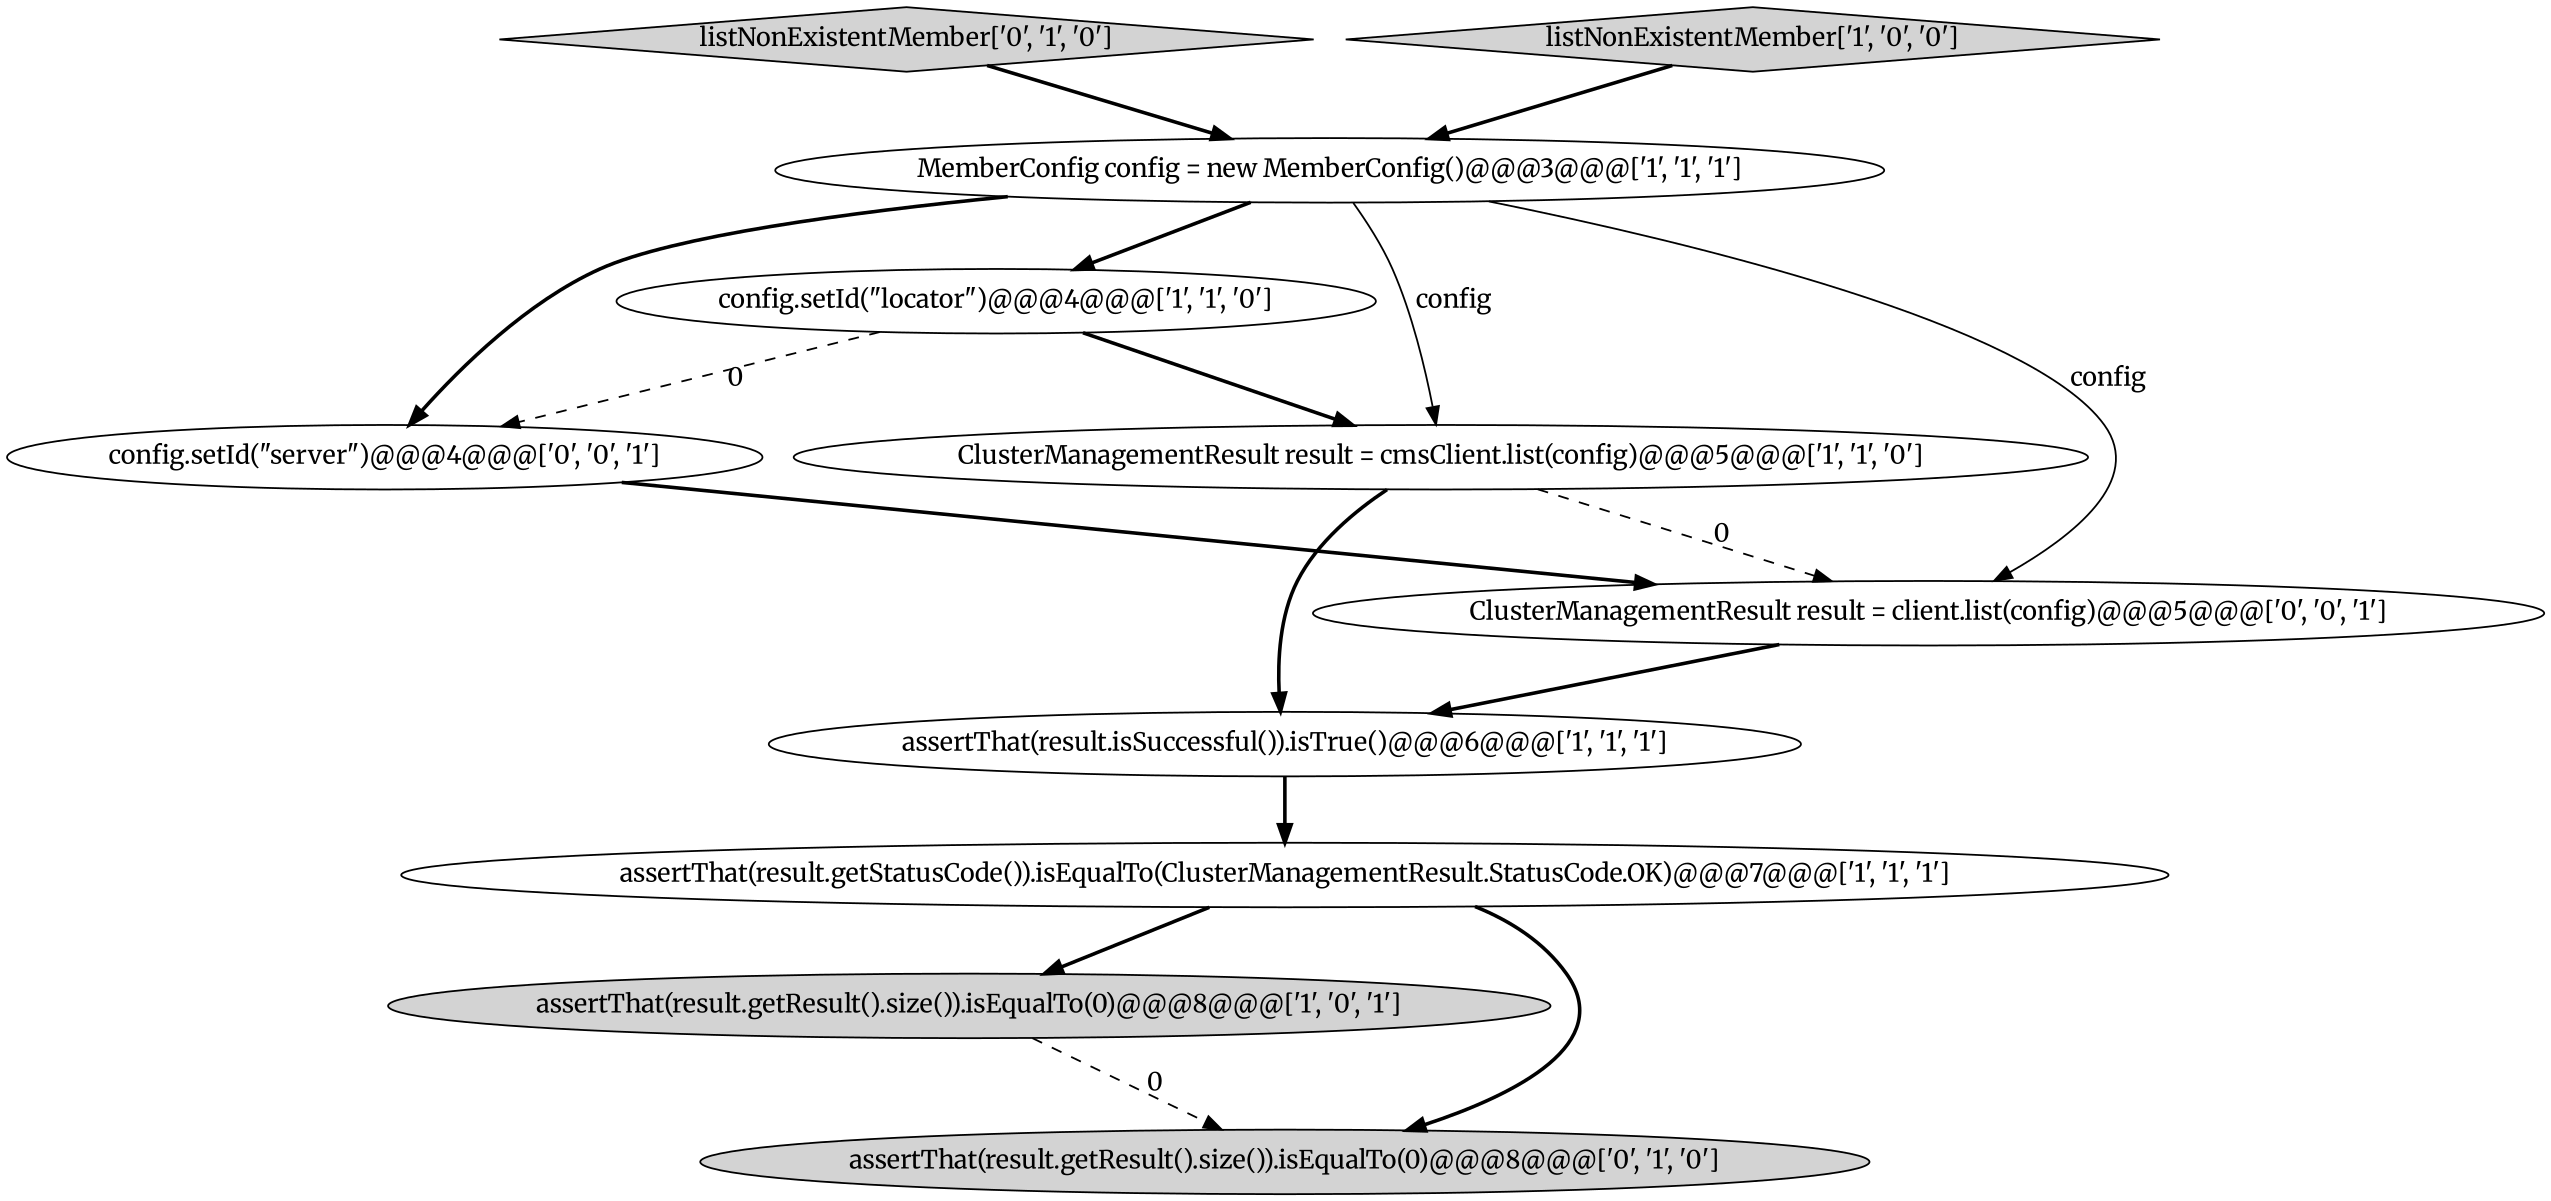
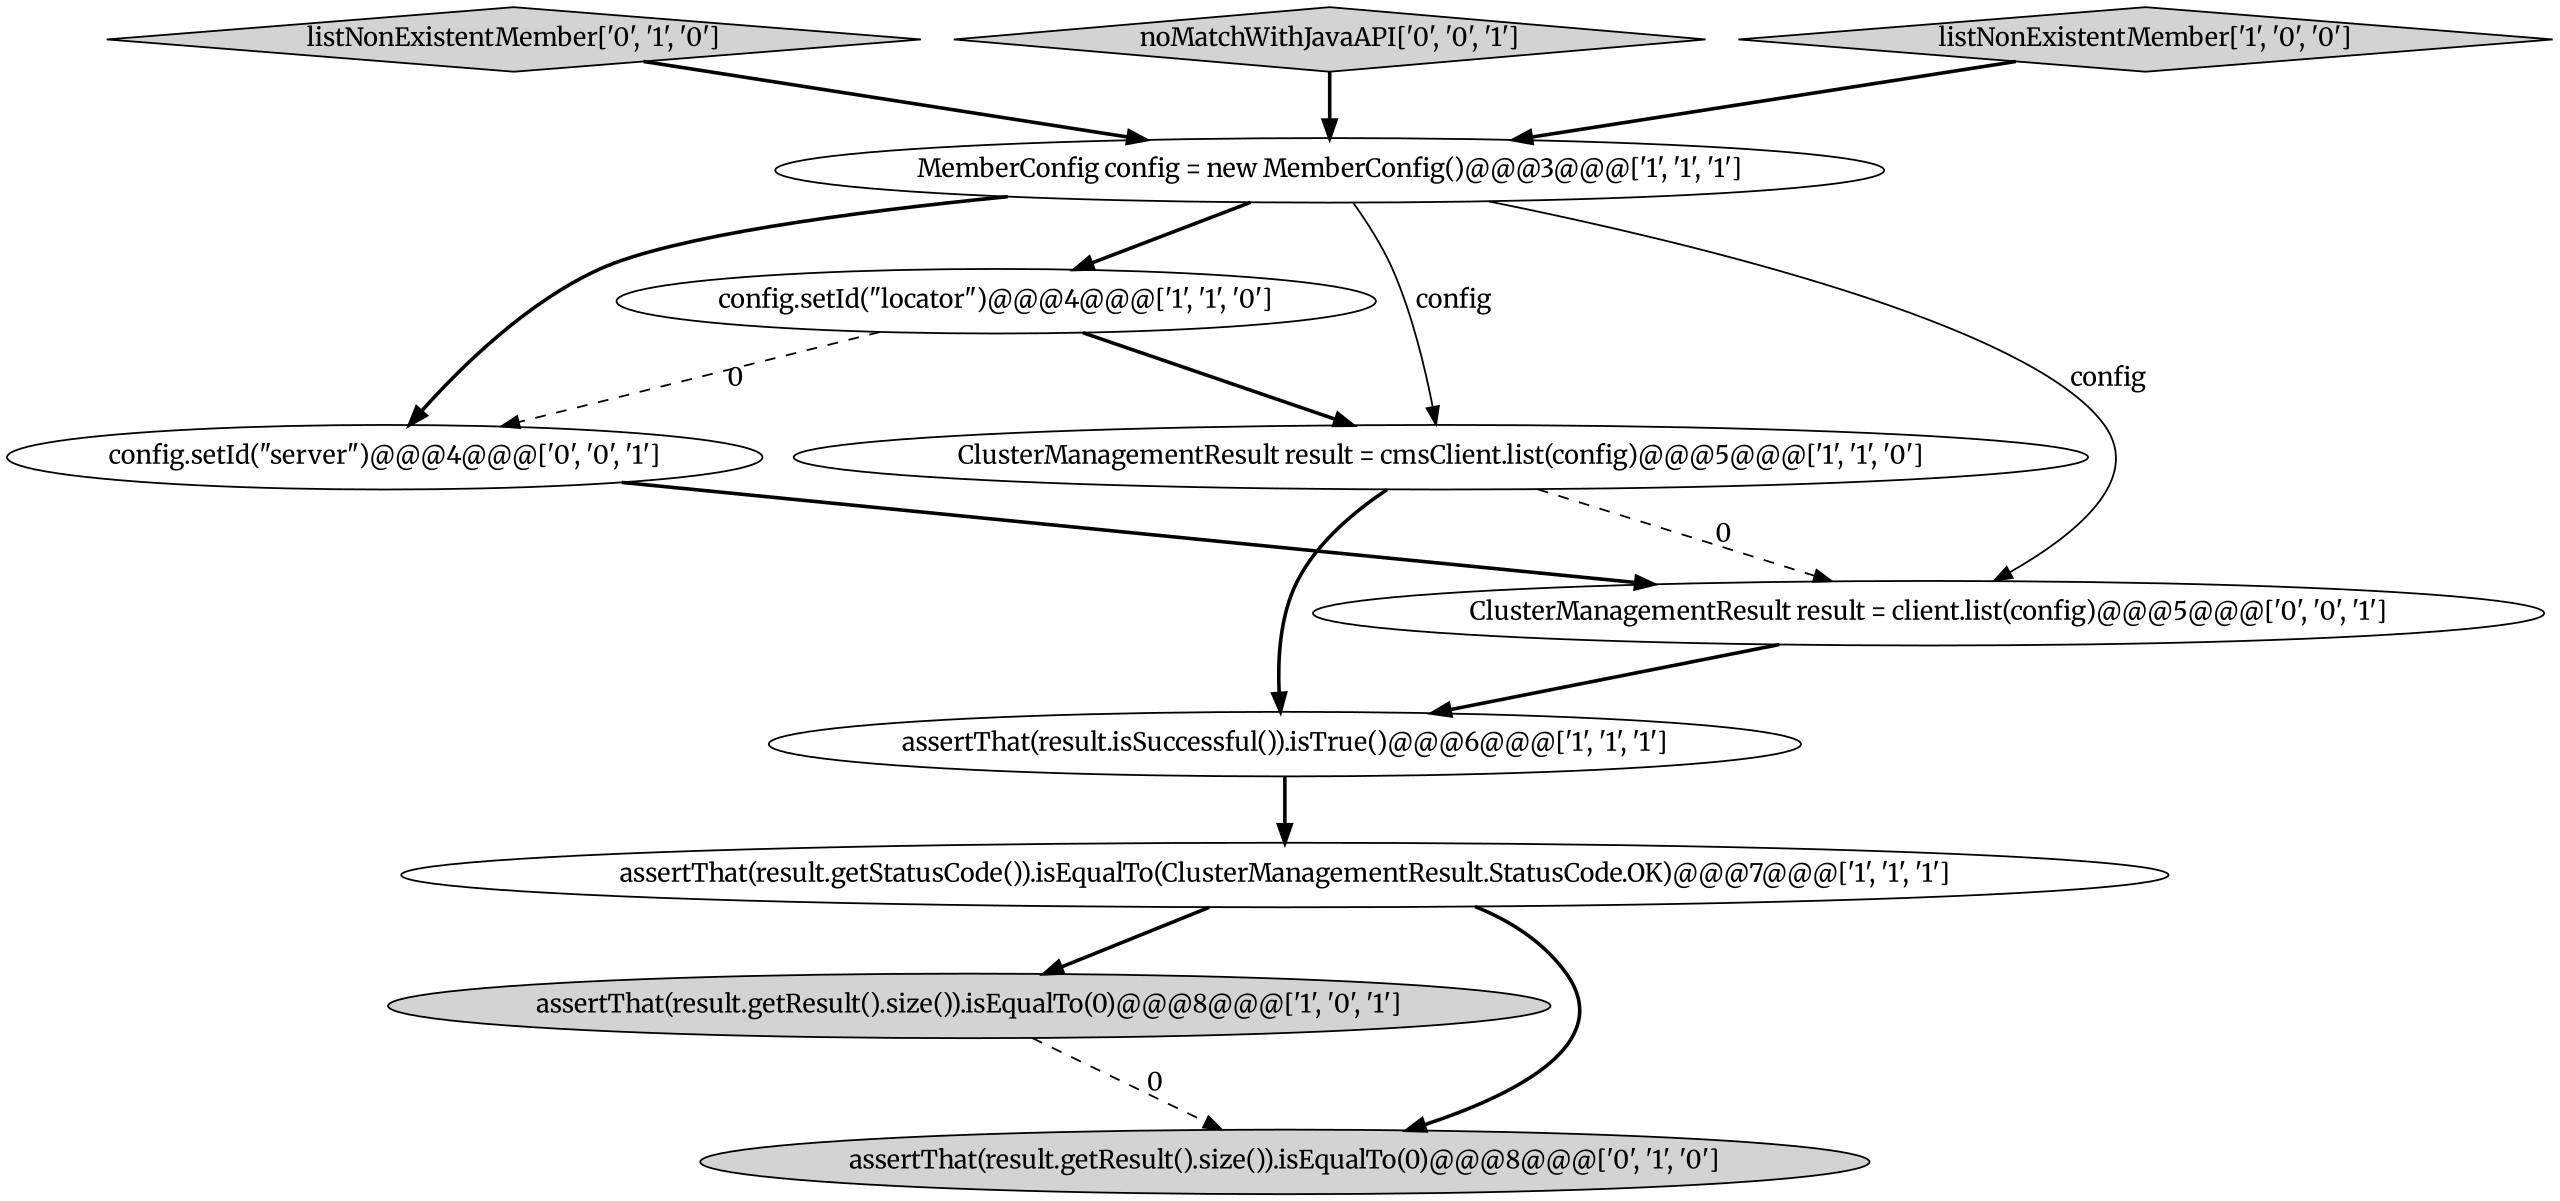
none -> (1330, 39)
